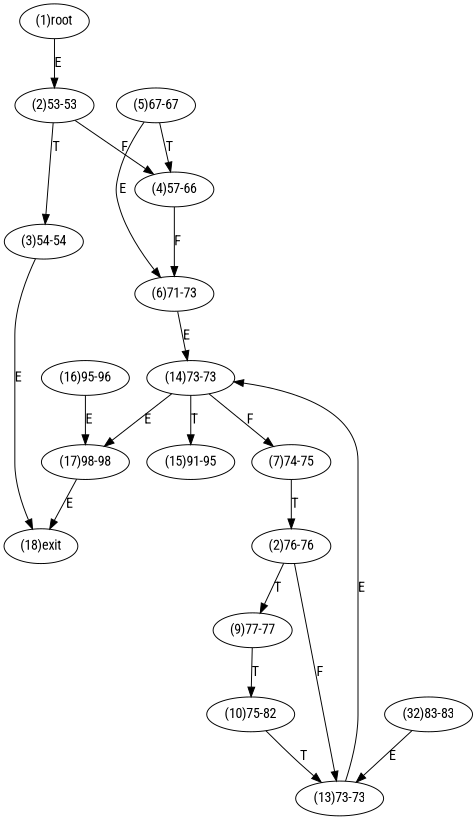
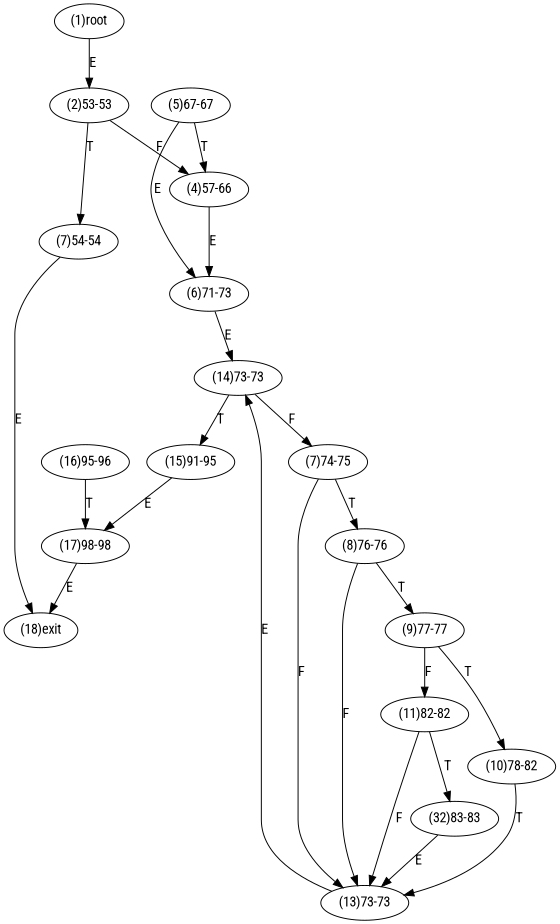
(44, 242) -> (79, 242)
(178, 242) -> (213, 242)
(142, 417) -> (142, 501)
(89, 420) -> (89, 504)
(291, 546) -> (365, 546)
none -> (298, 685)
(251, 714) -> (512, 767)
none -> (425, 714)
